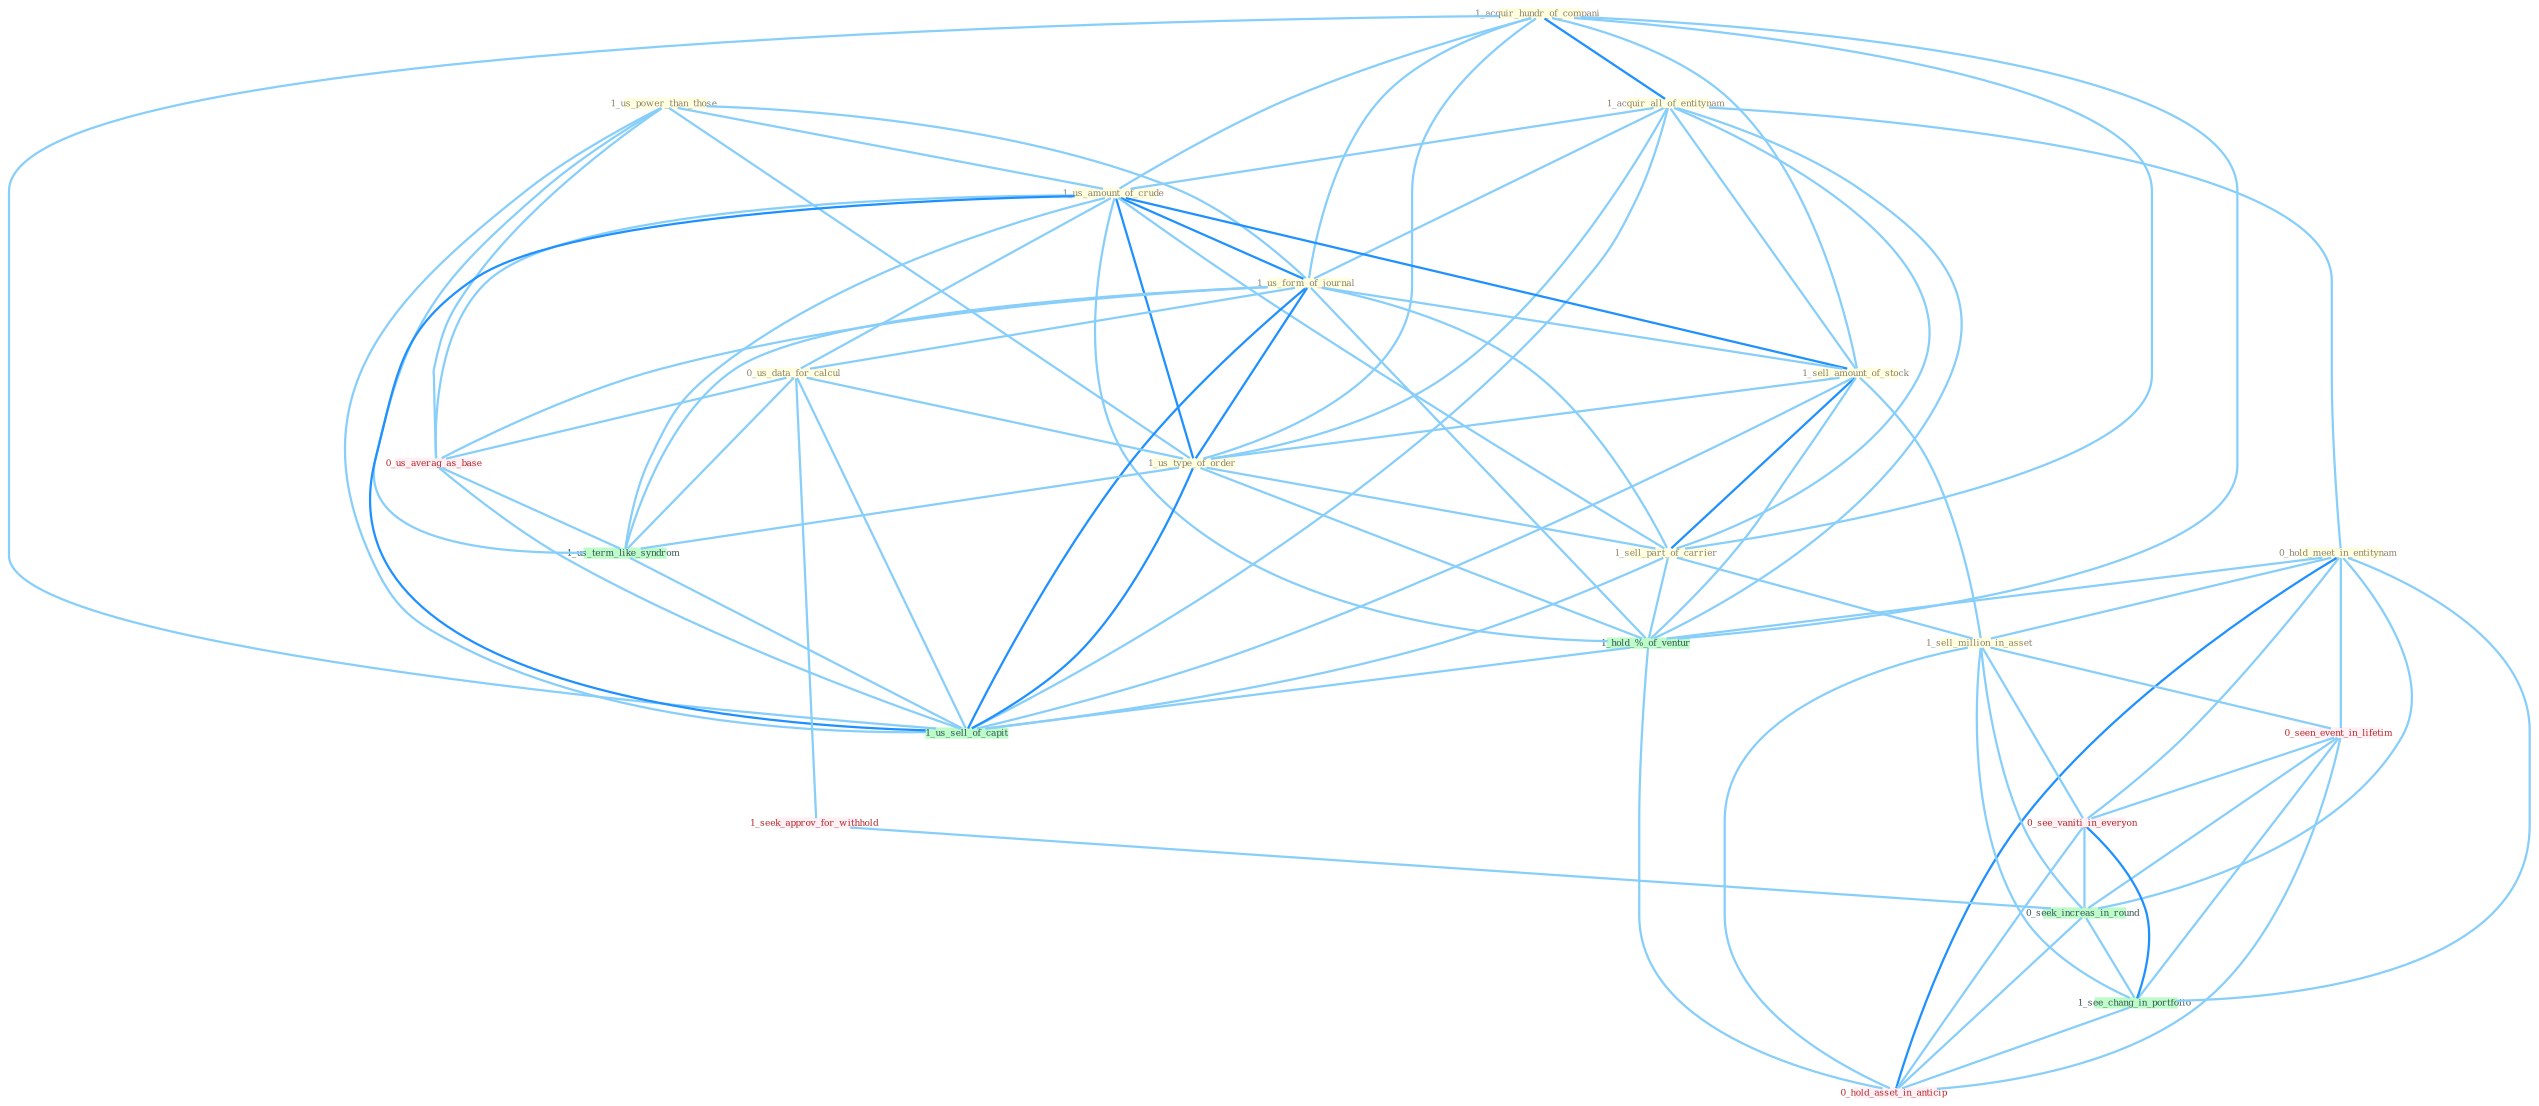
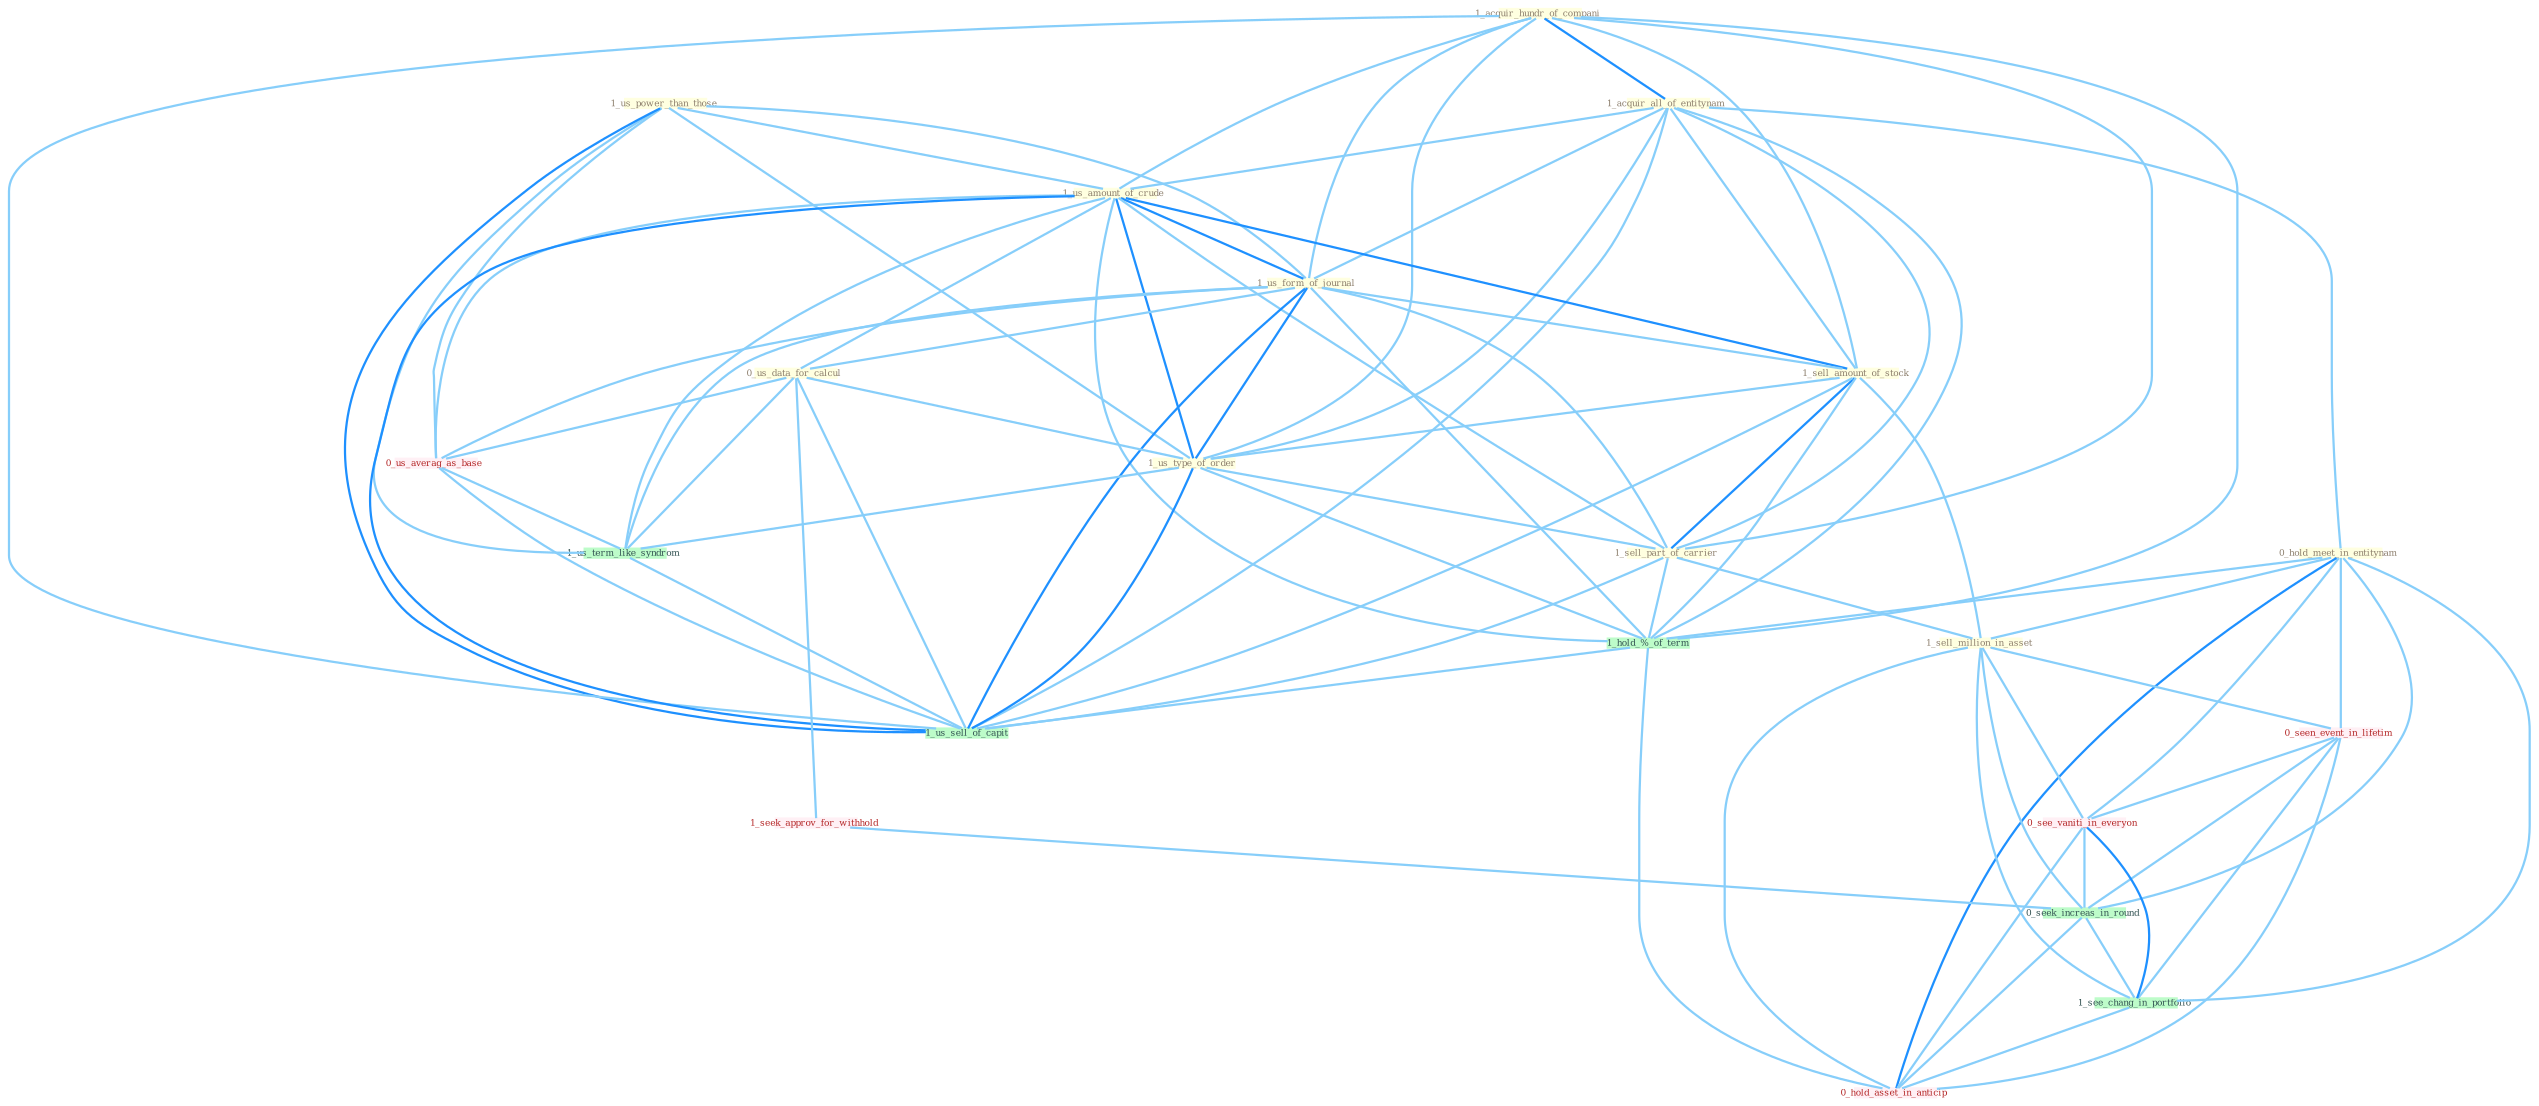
(373, 562) -> (373, 562)
(1648, 643) -> (1648, 643)
